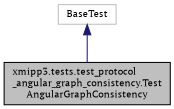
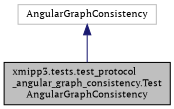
(87, 14) -> (87, 14)
